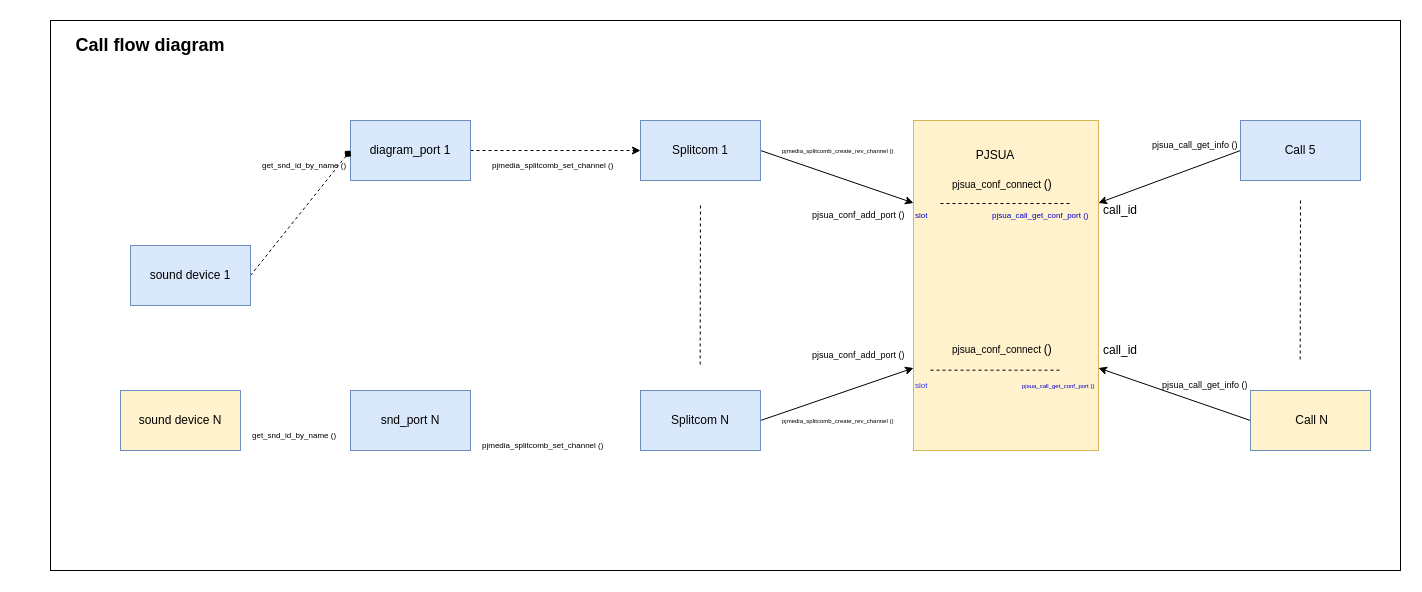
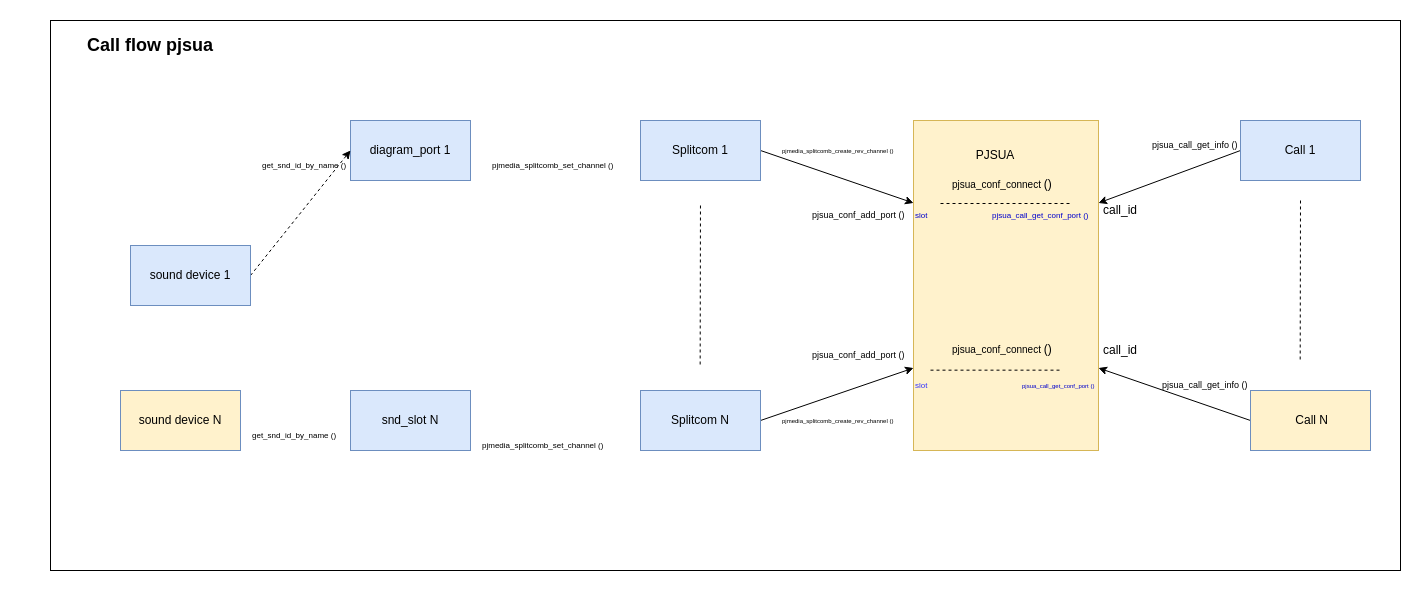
(151, 46) -> (151, 46)
(552, 151) -> none
(1301, 151) -> (1301, 151)
(345, 157) -> (345, 157)
(411, 421) -> (411, 421)
